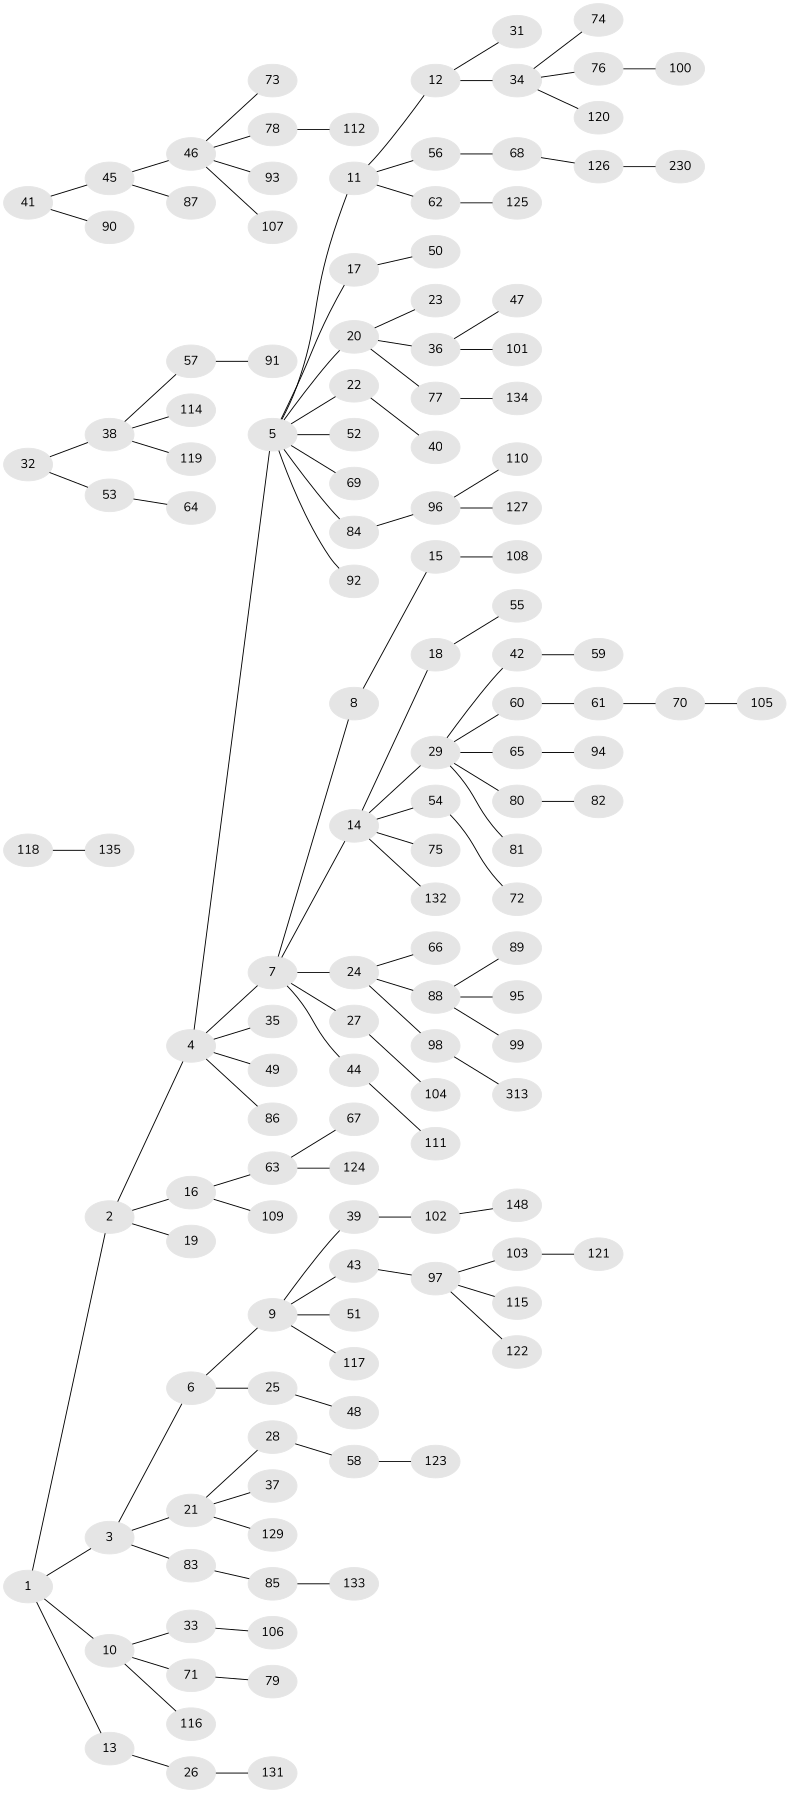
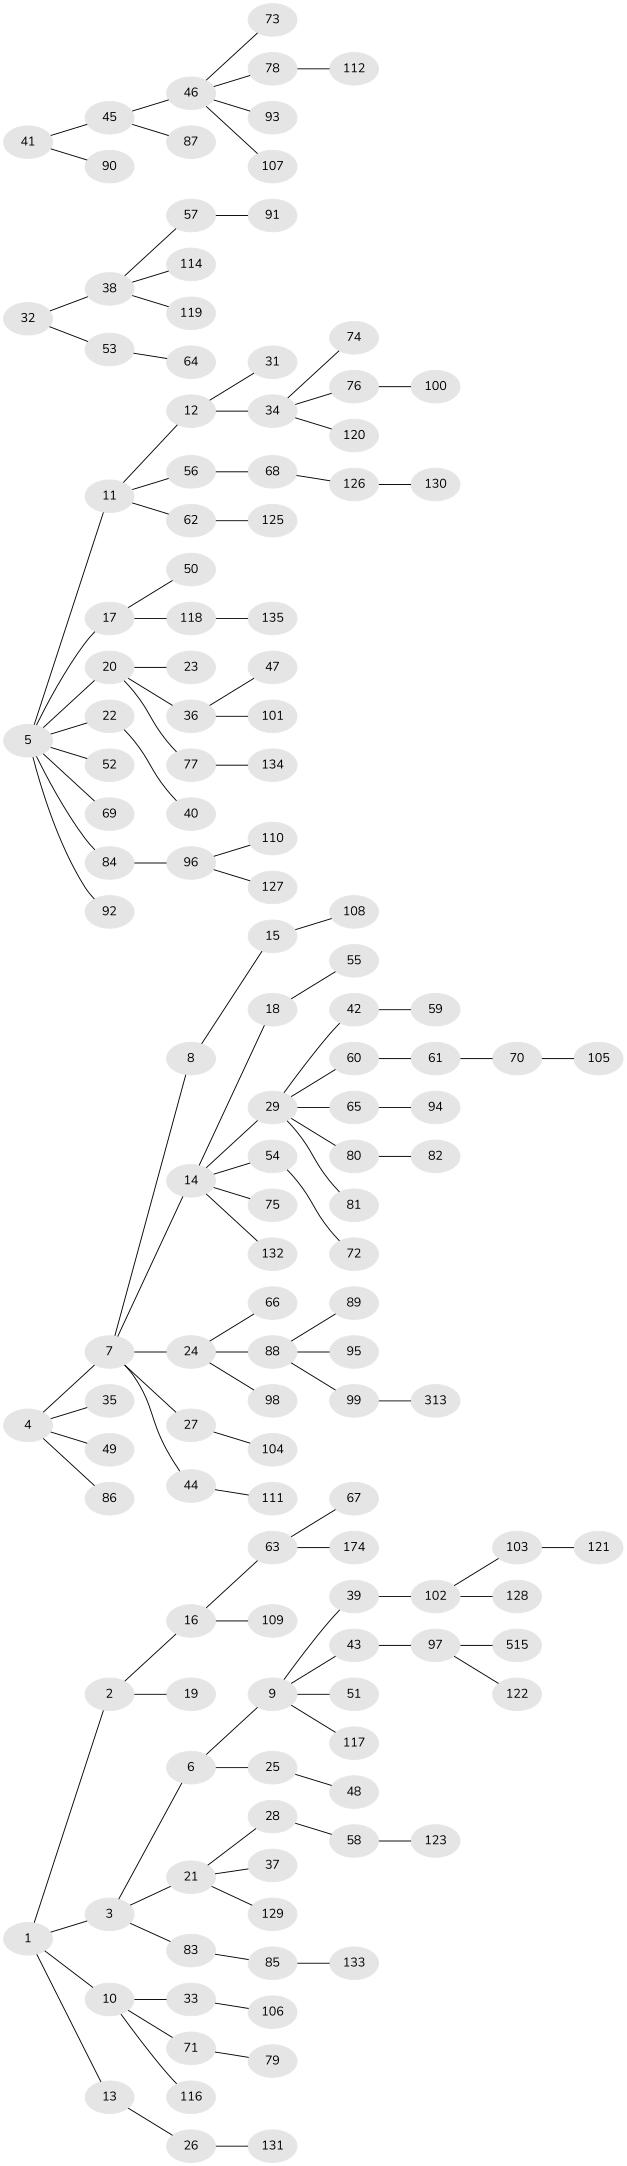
(680, 167) -> (436, 484)
none -> (150, 618)
(232, 740) -> none
(476, 1070) -> (395, 1401)
(150, 1132) -> none
(354, 1168) -> (354, 1548)
(517, 1205) -> (517, 1596)
(476, 1266) -> (476, 1572)
(517, 1303) -> (517, 1645)
